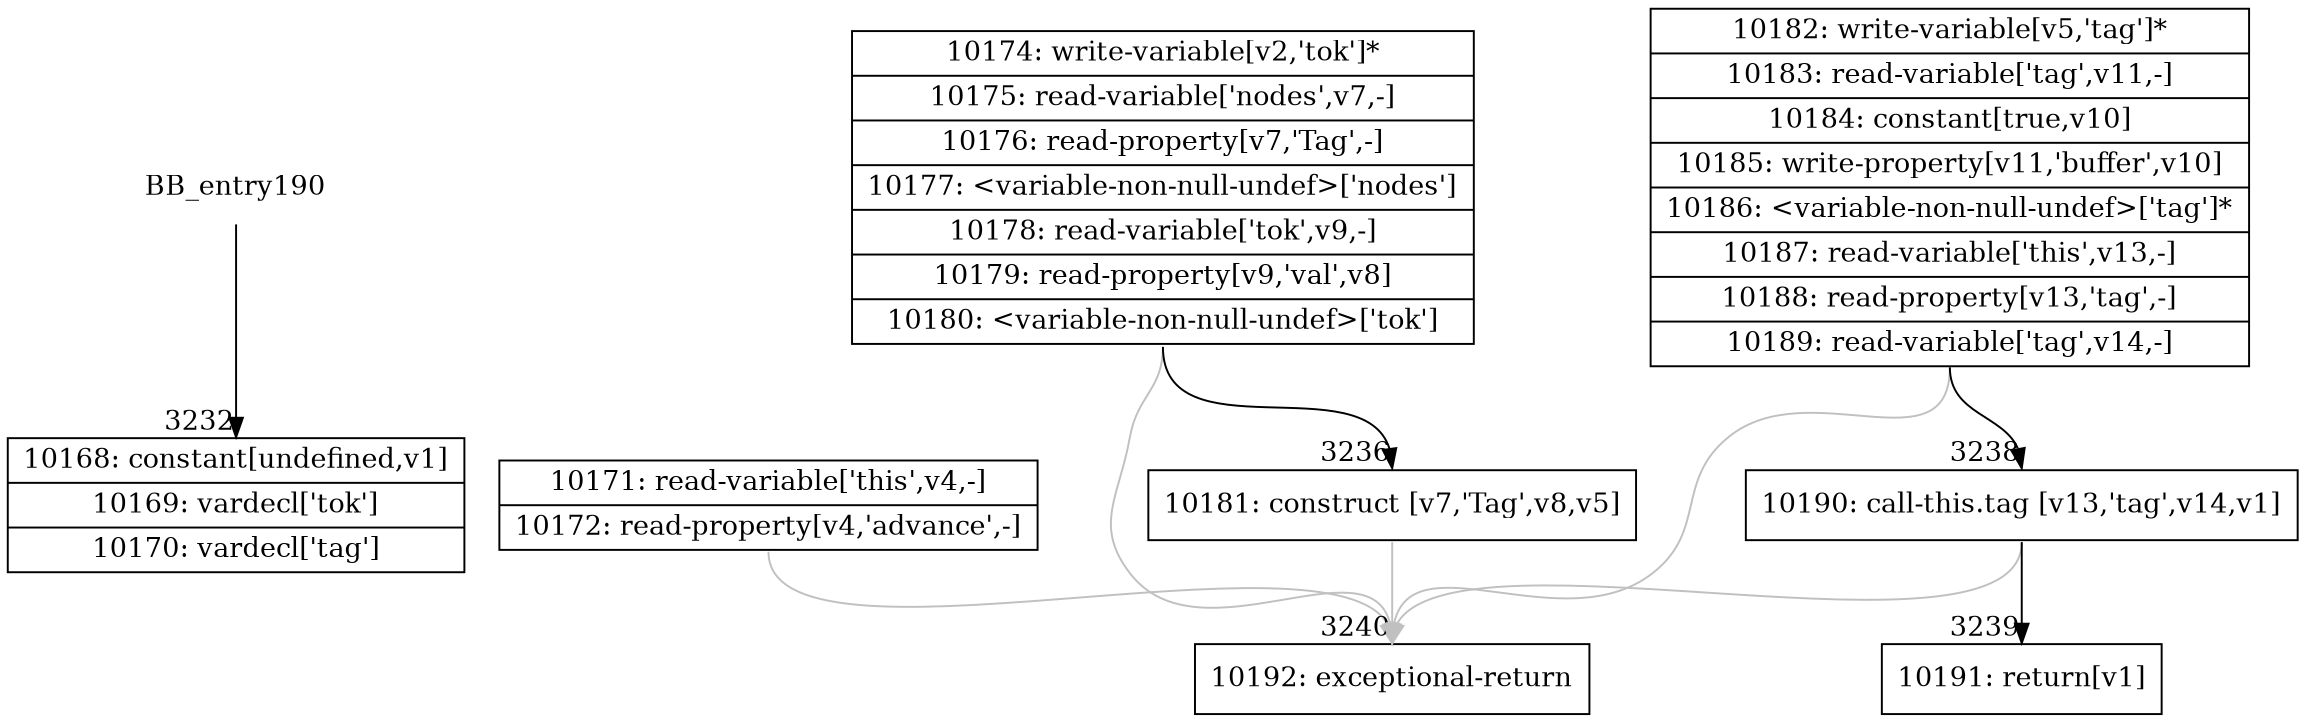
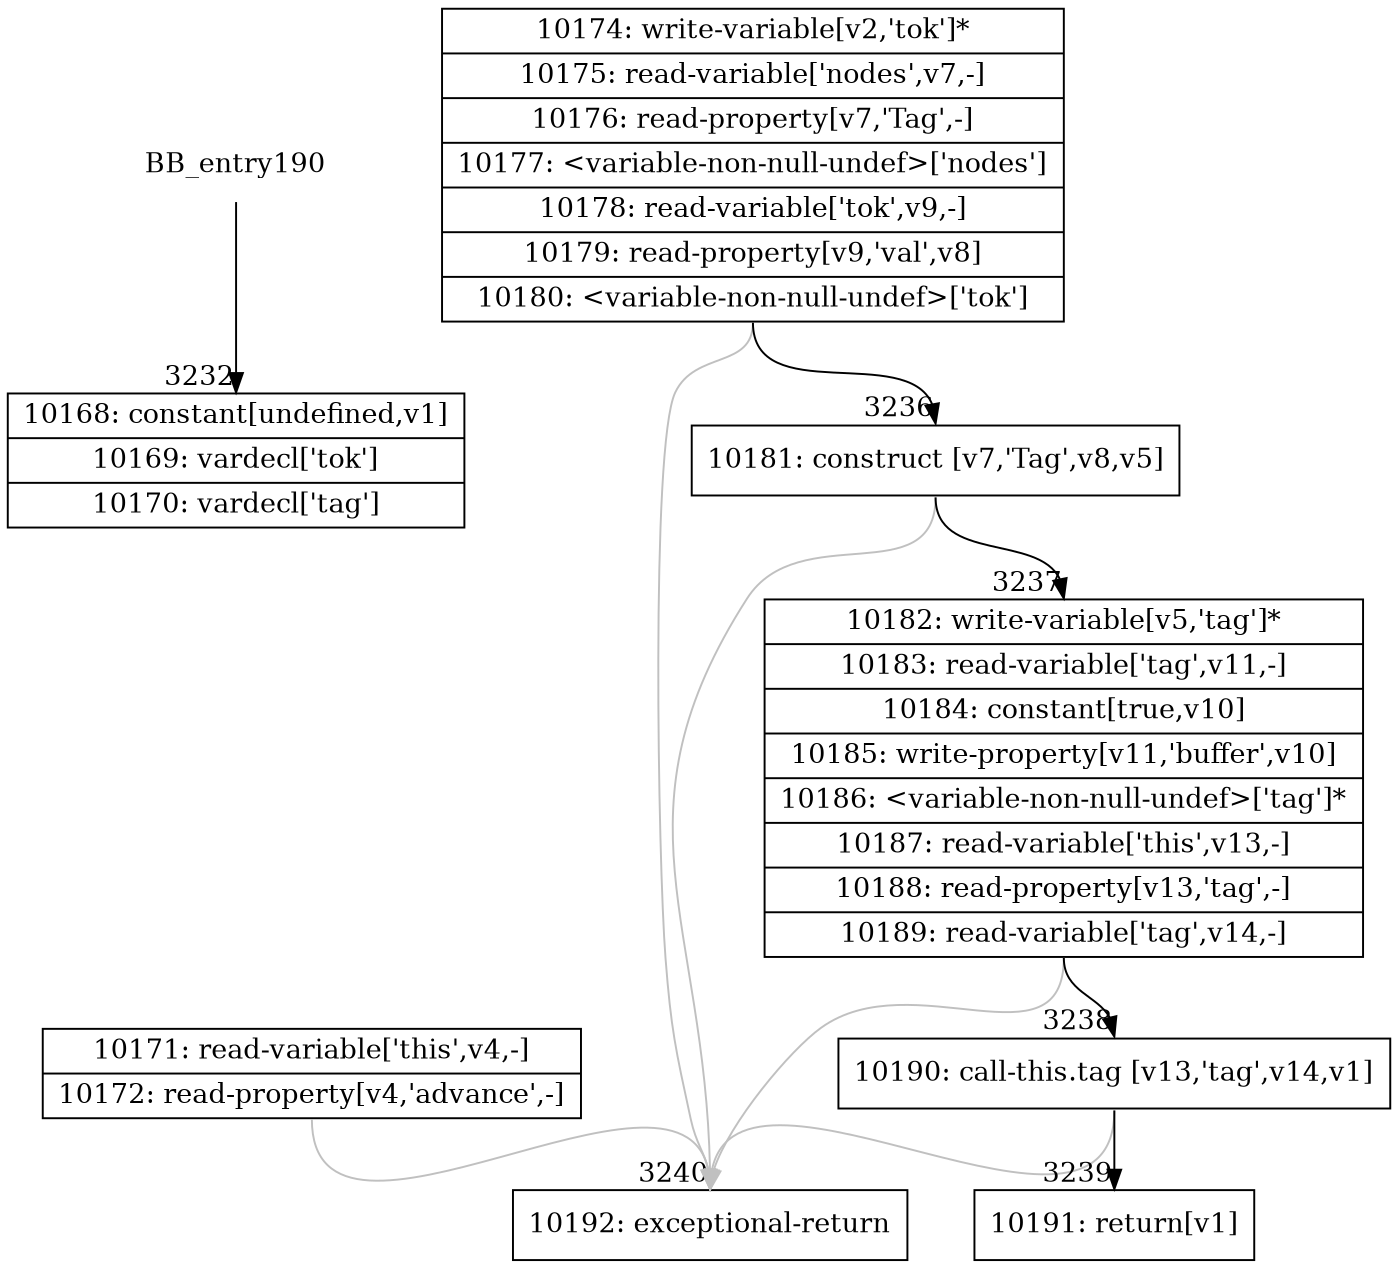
none -> (990, 546)
